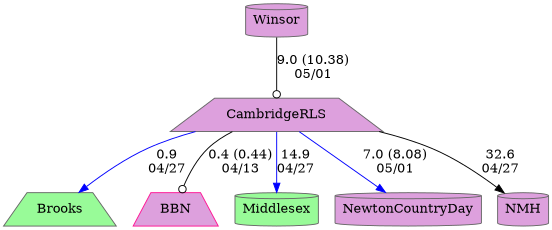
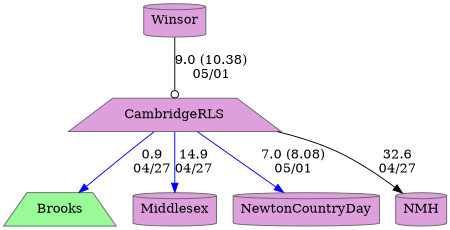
(176, 209) -> none
(277, 209) -> (175, 209)
